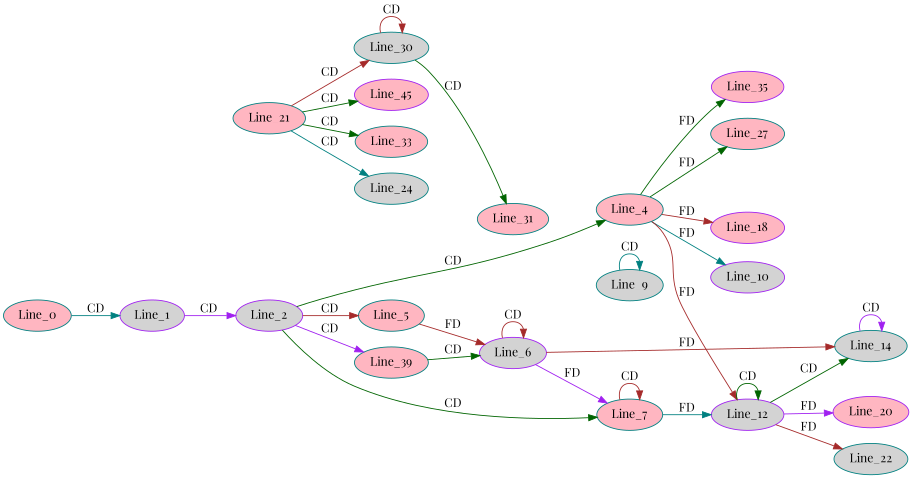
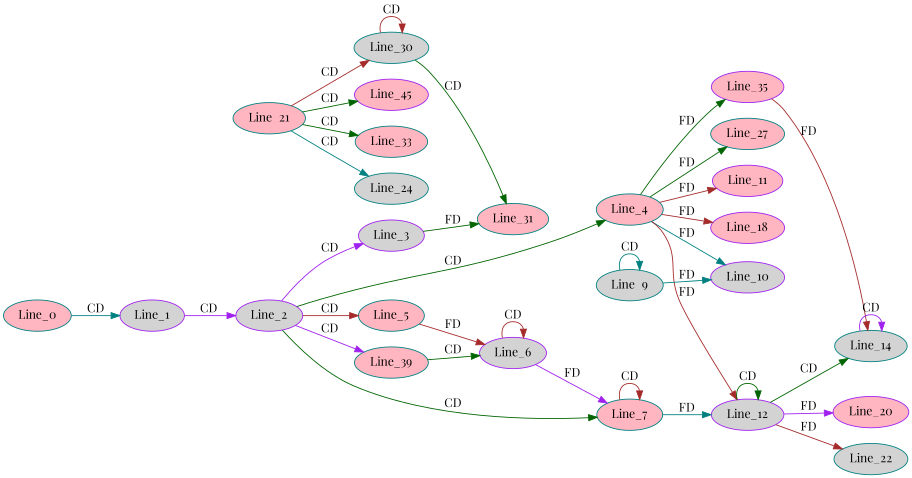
none -> (748, 181)
none -> (391, 236)
none -> (683, 282)
(686, 350) -> (834, 203)
